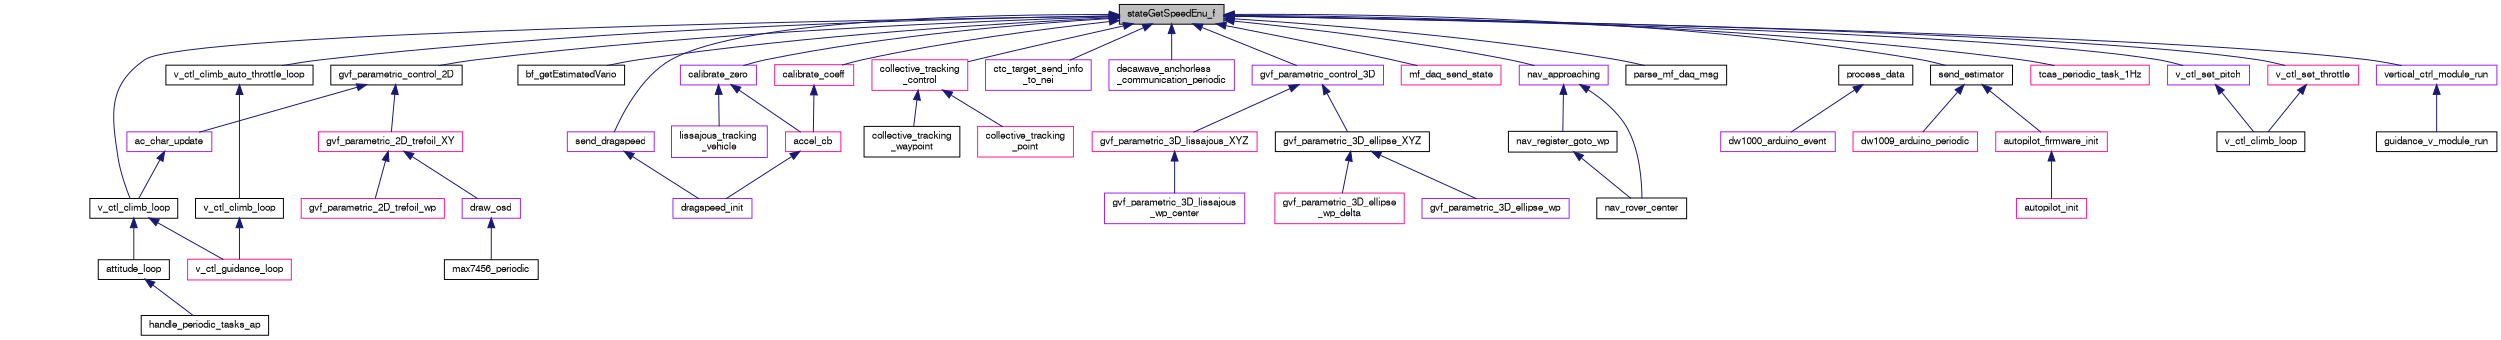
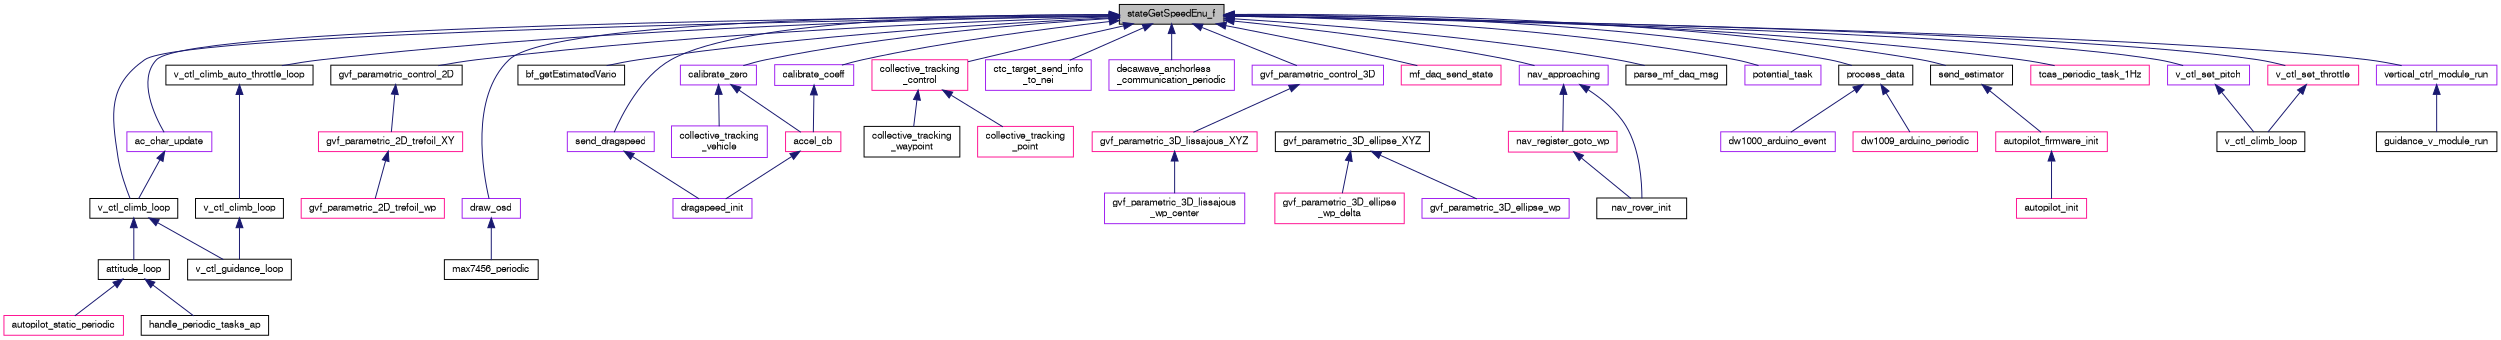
none -> (1637, 34)
(814, 75) -> (814, 75)
none -> (1783, 75)
(278, 110) -> (593, 25)
(1940, 112) -> (1898, 113)
(1337, 113) -> none
(719, 142) -> (719, 142)
(1563, 142) -> (1563, 142)
(445, 178) -> (734, 24)
(1642, 208) -> (1642, 208)
(239, 270) -> (239, 270)
none -> (64, 325)
